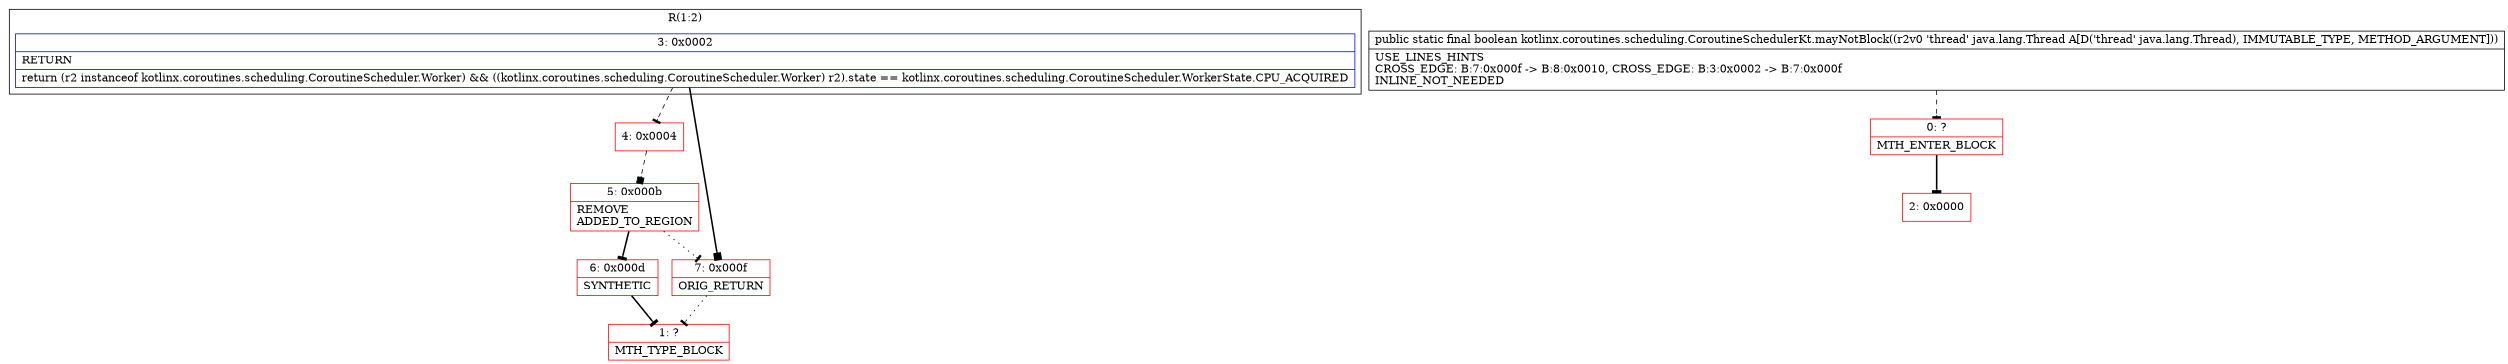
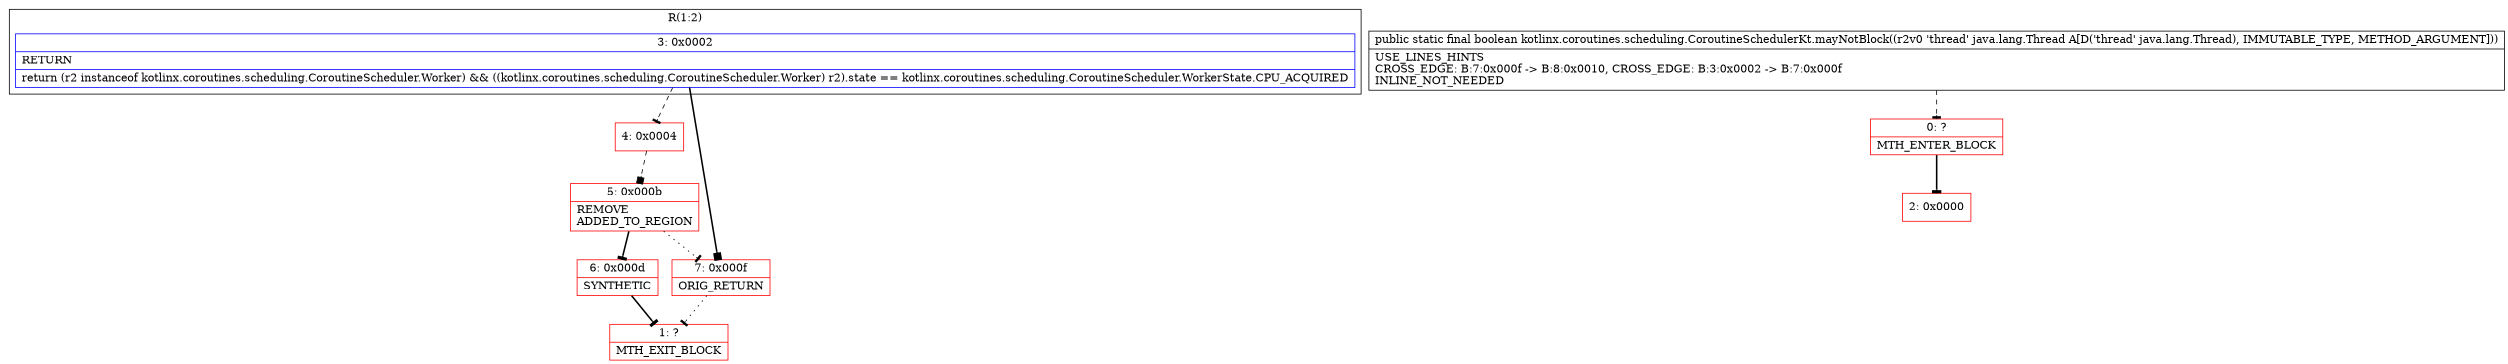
(669, 351) -> (669, 351)
